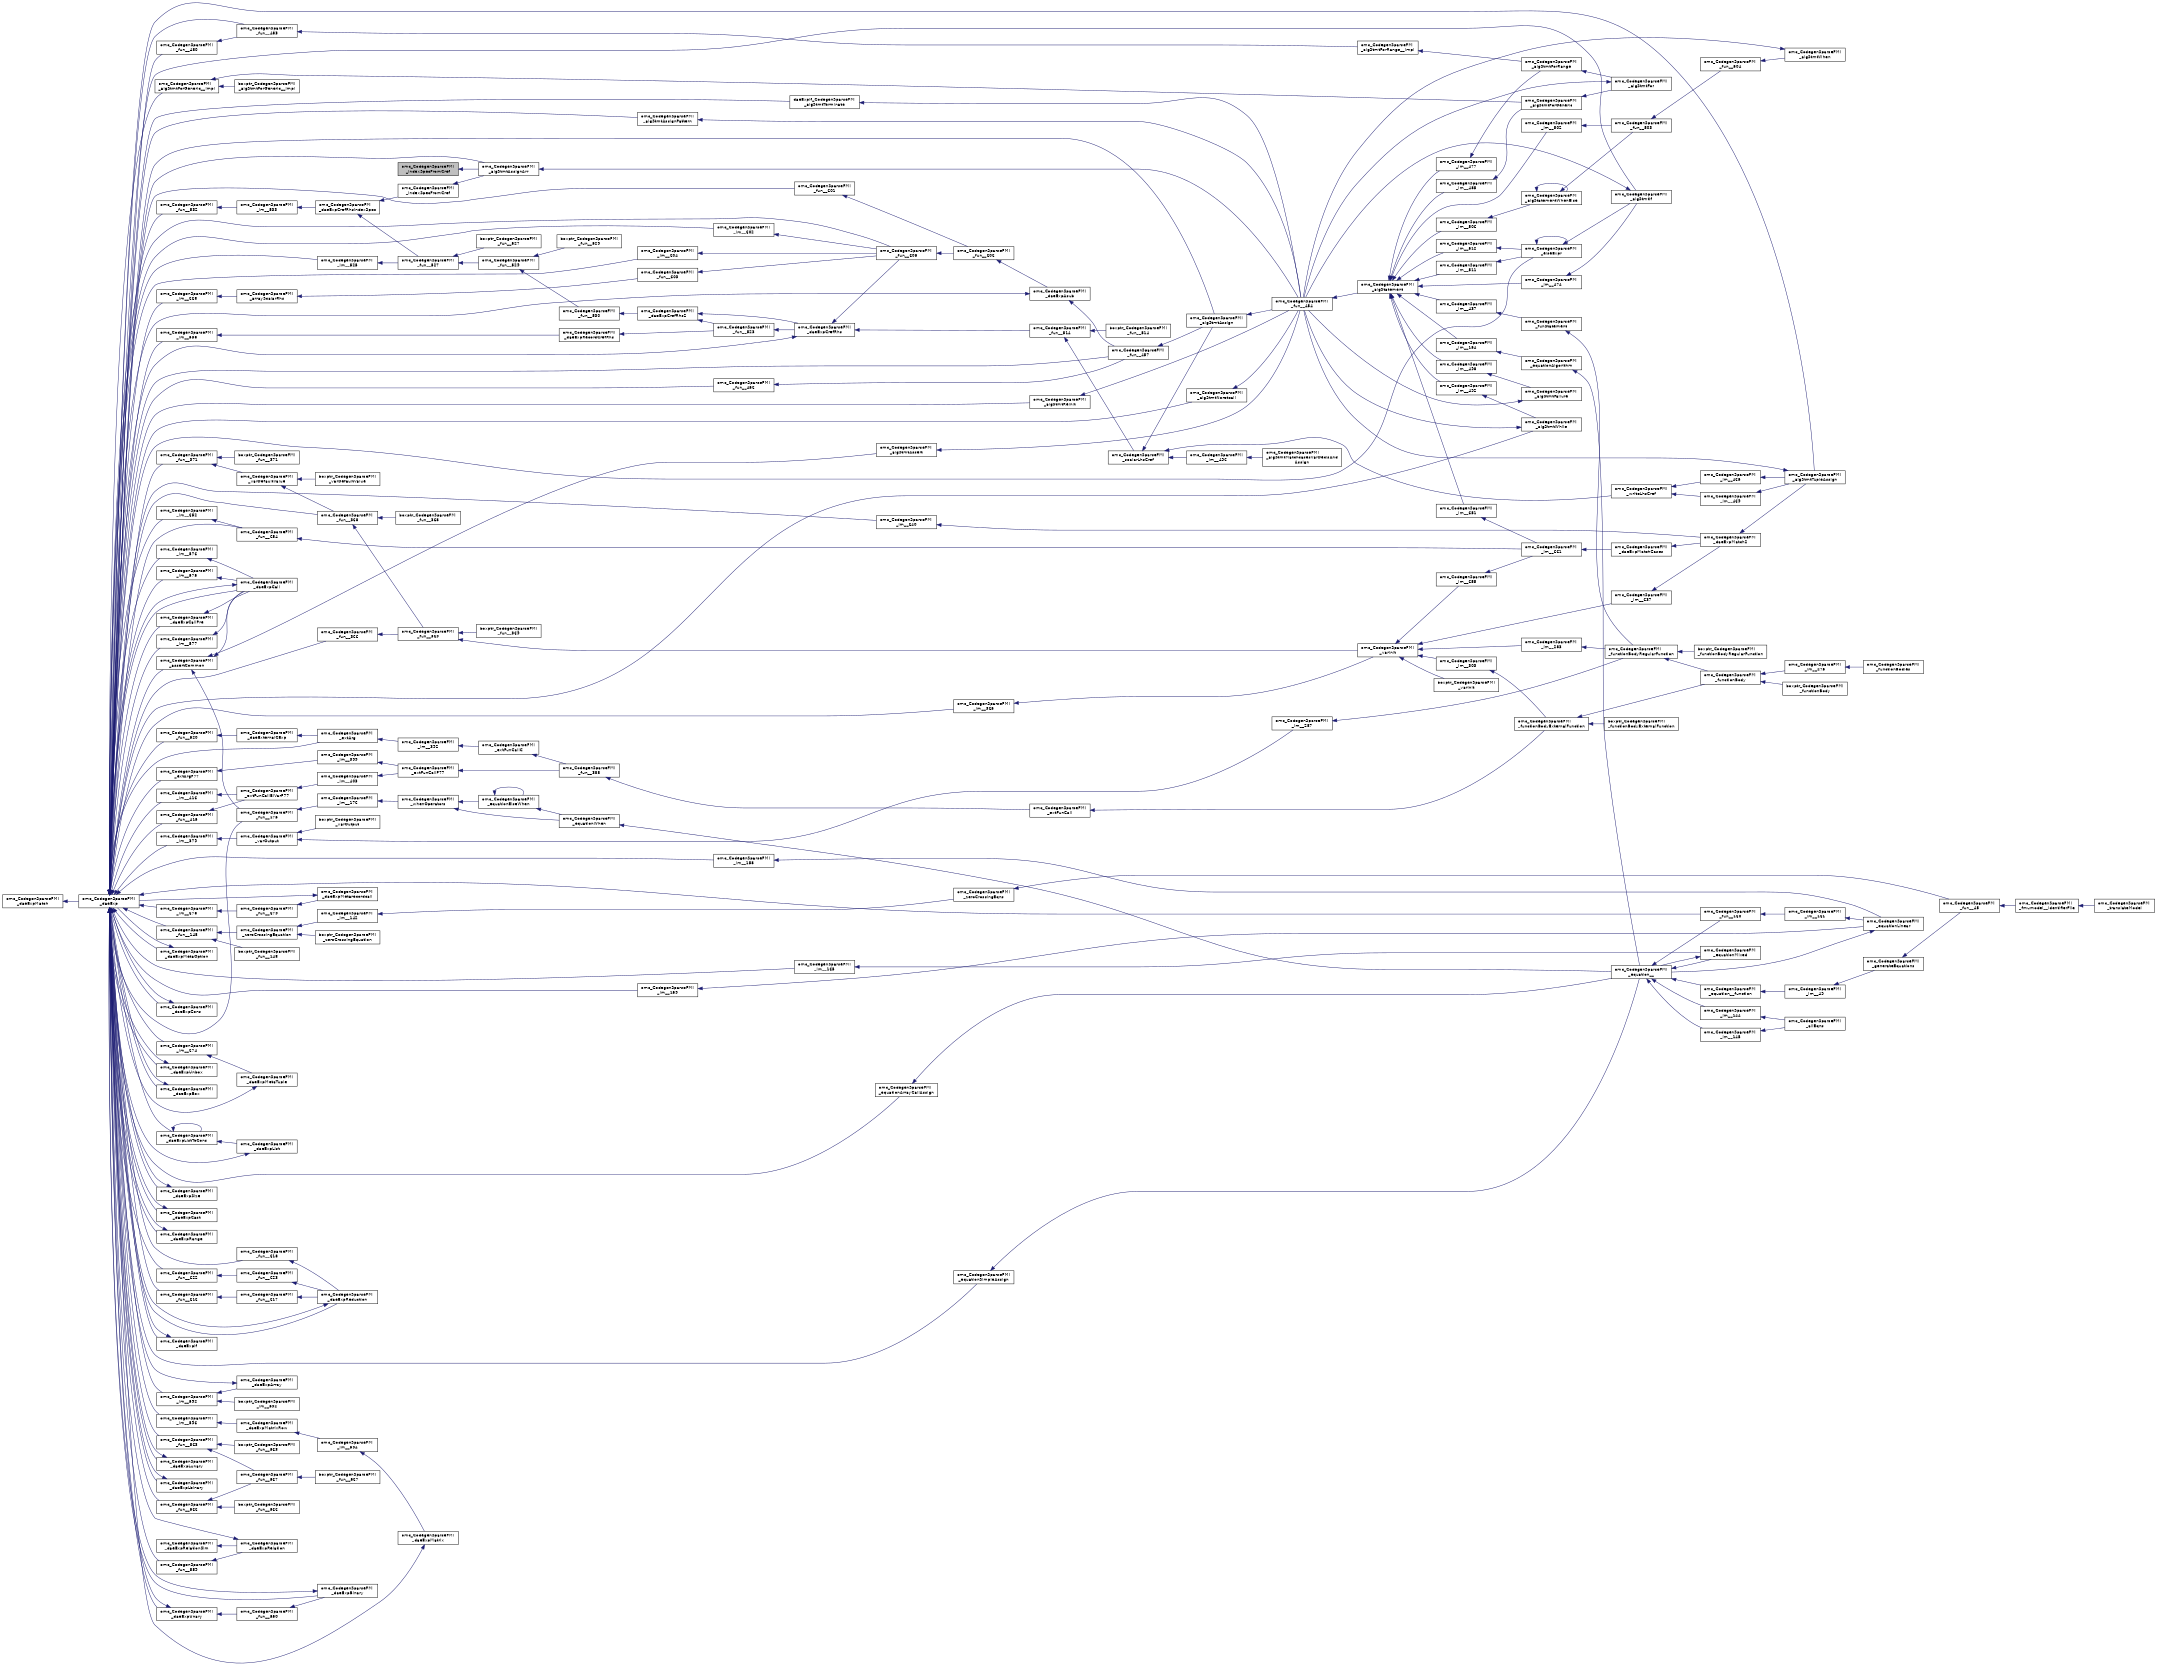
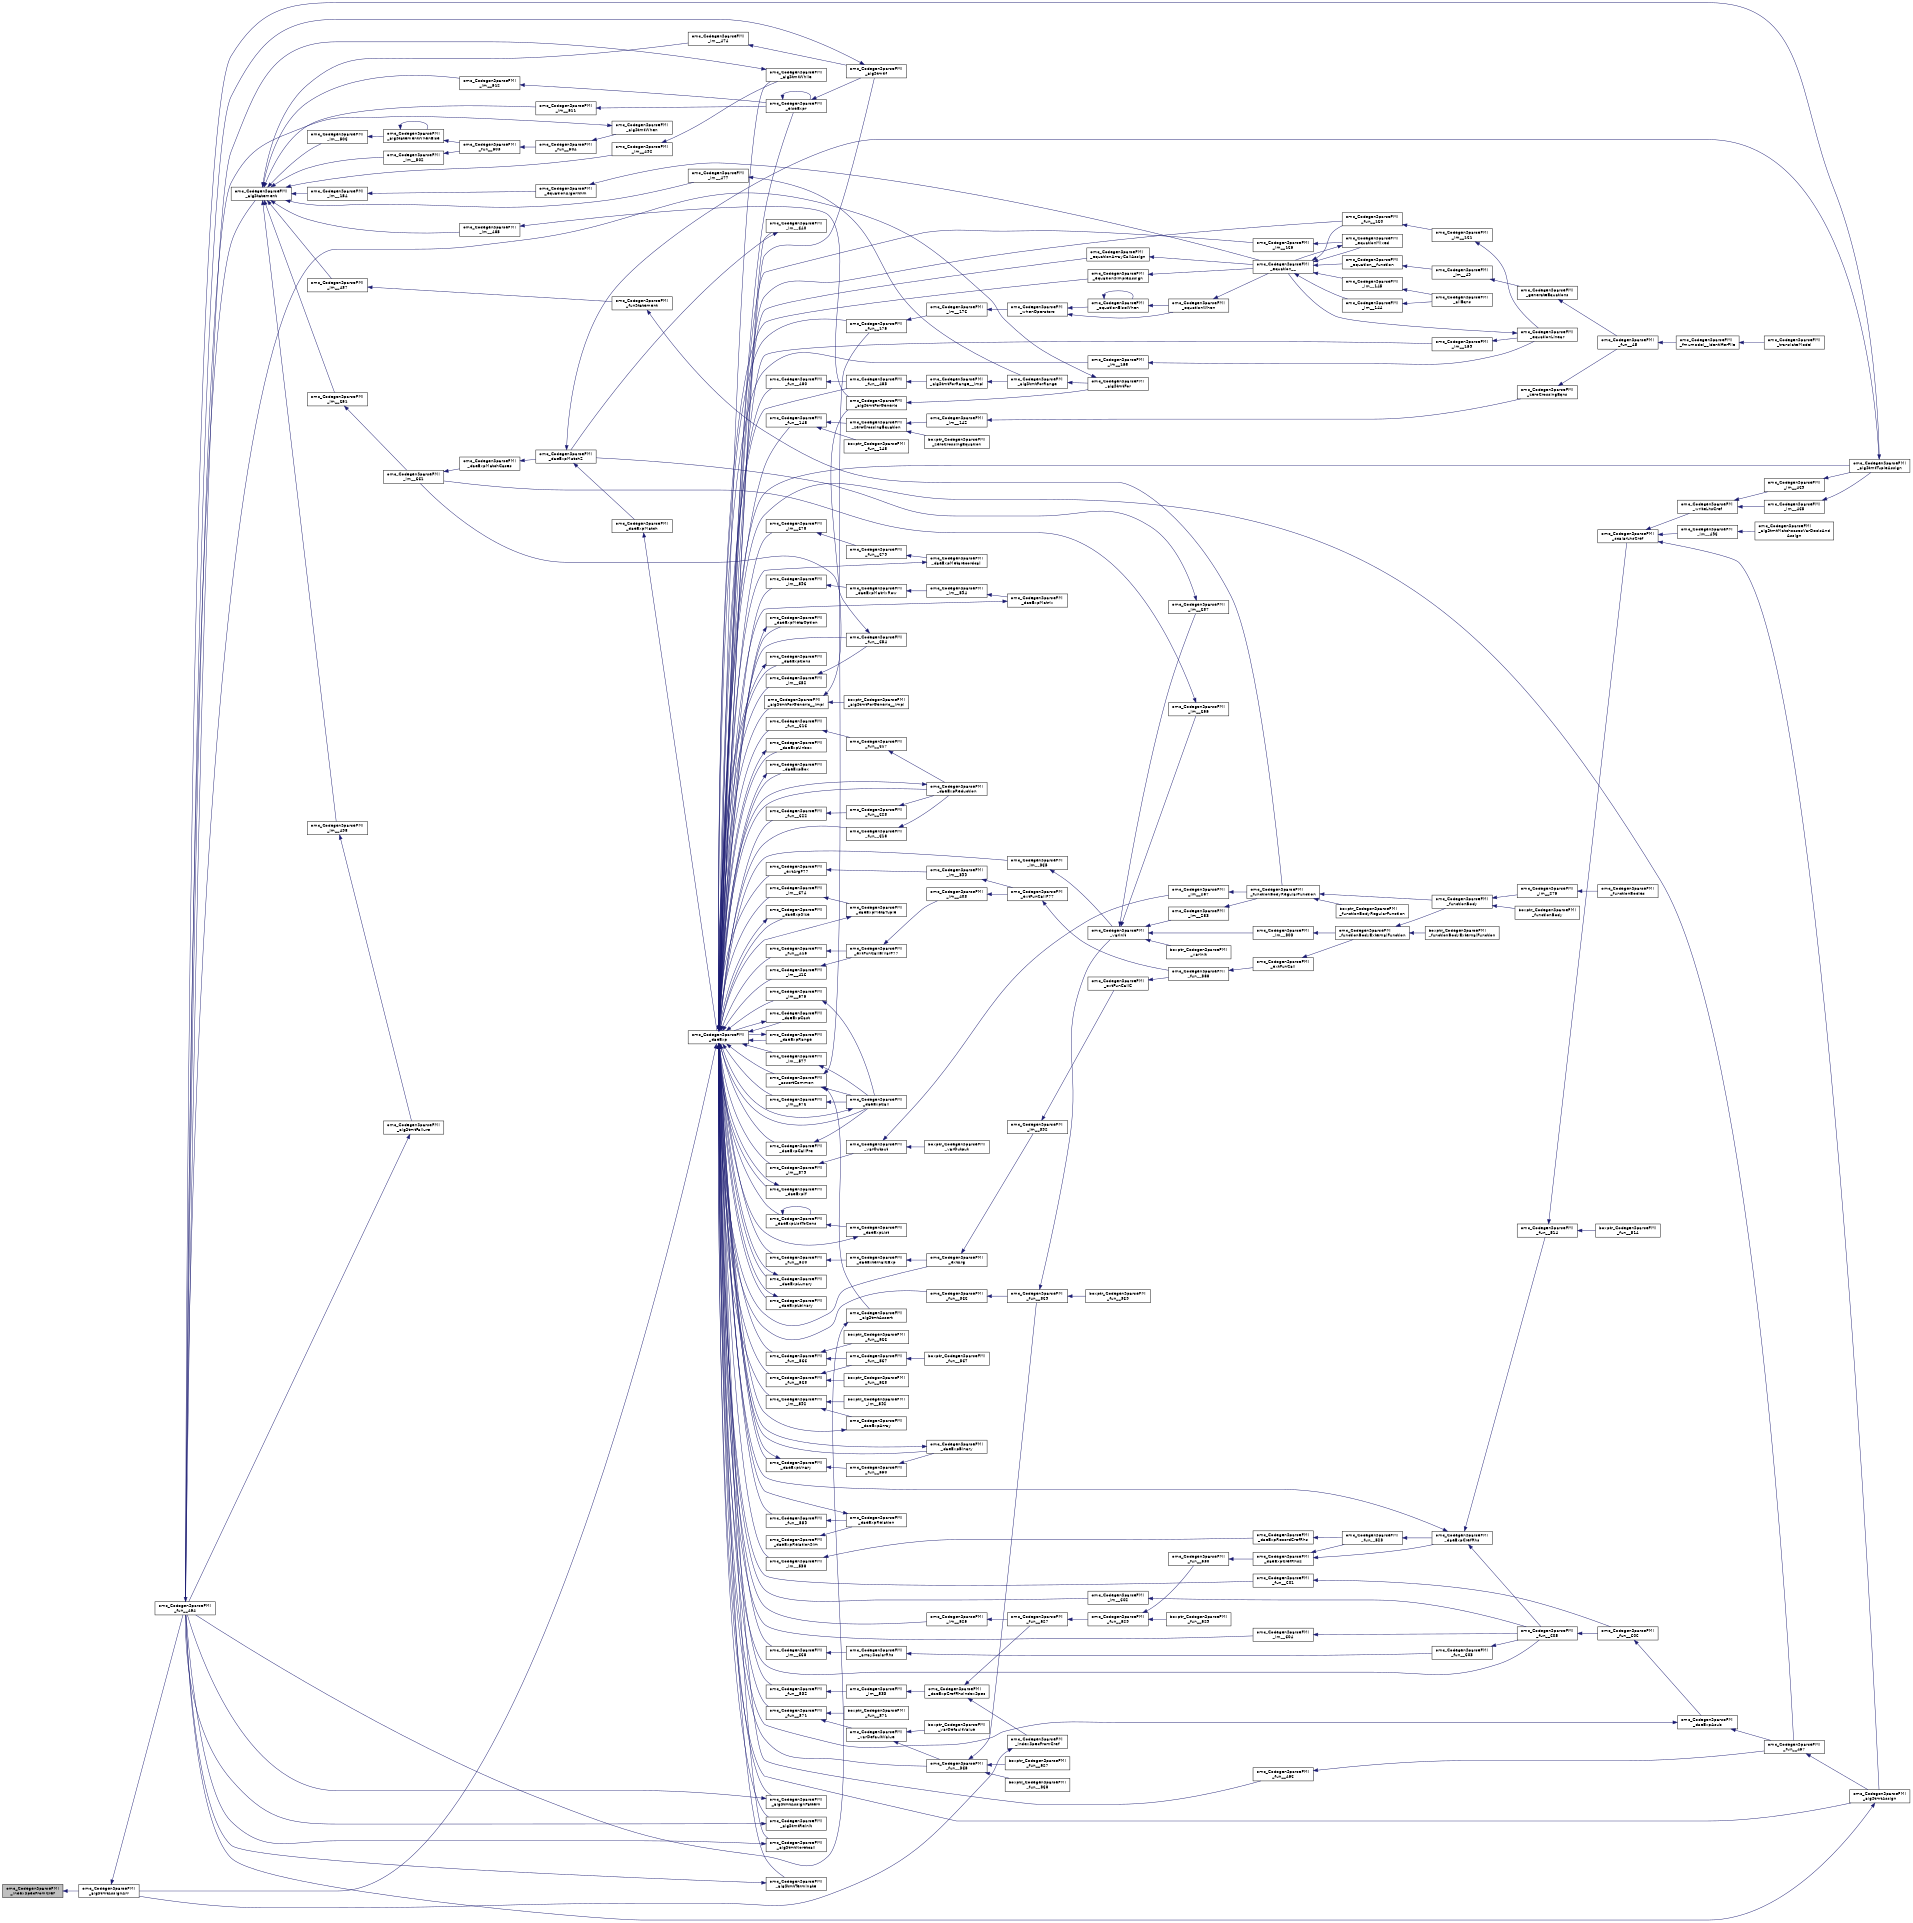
(825, 102) -> (796, 1884)
(471, 252) -> (1000, 1765)
none -> (606, 493)
